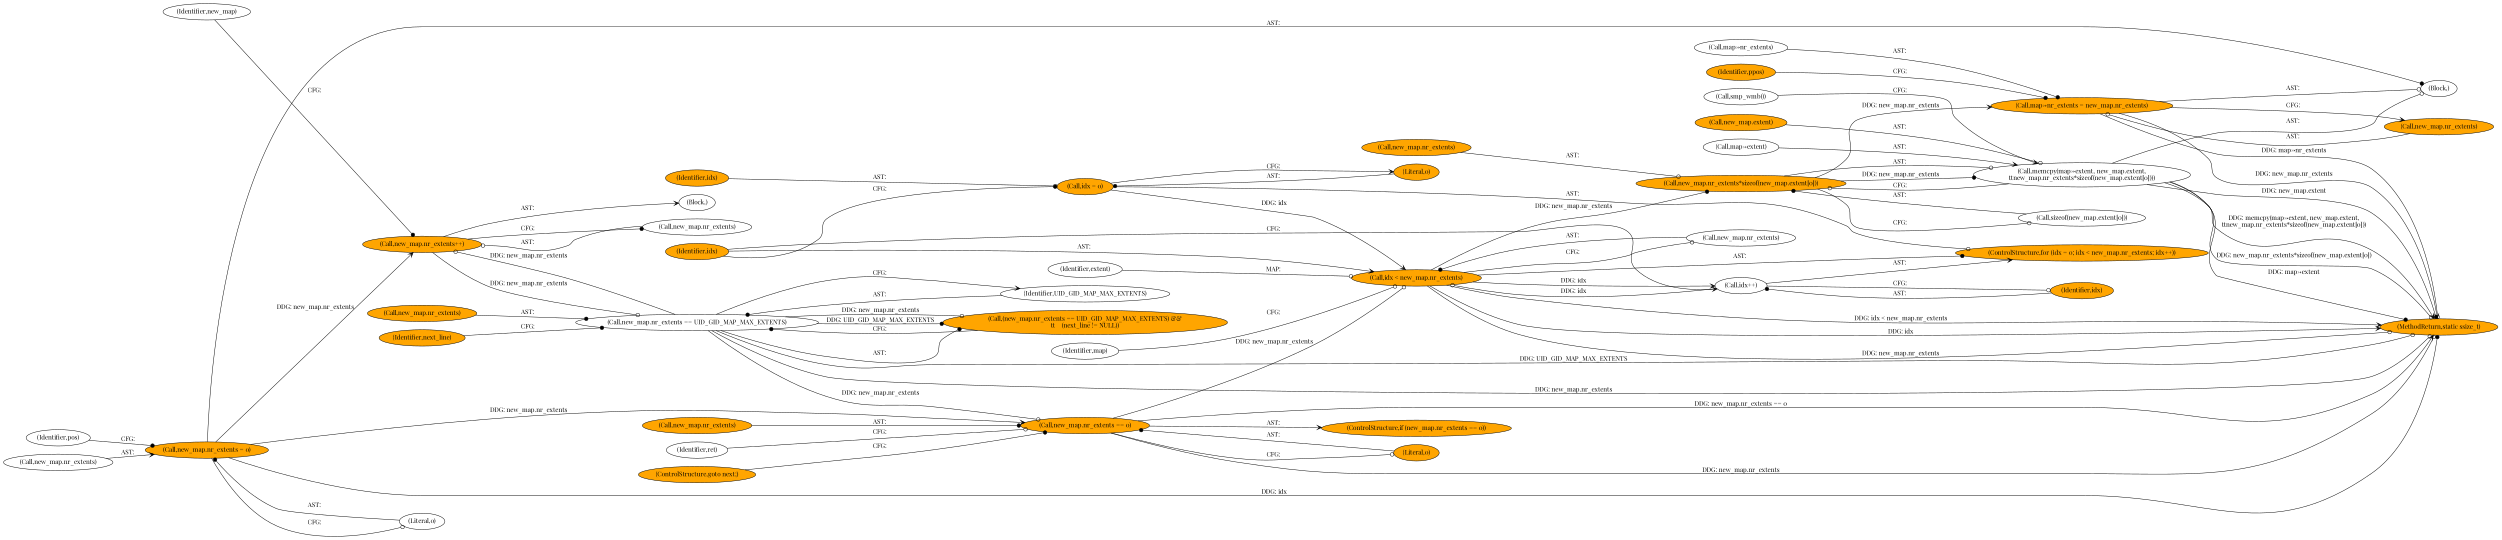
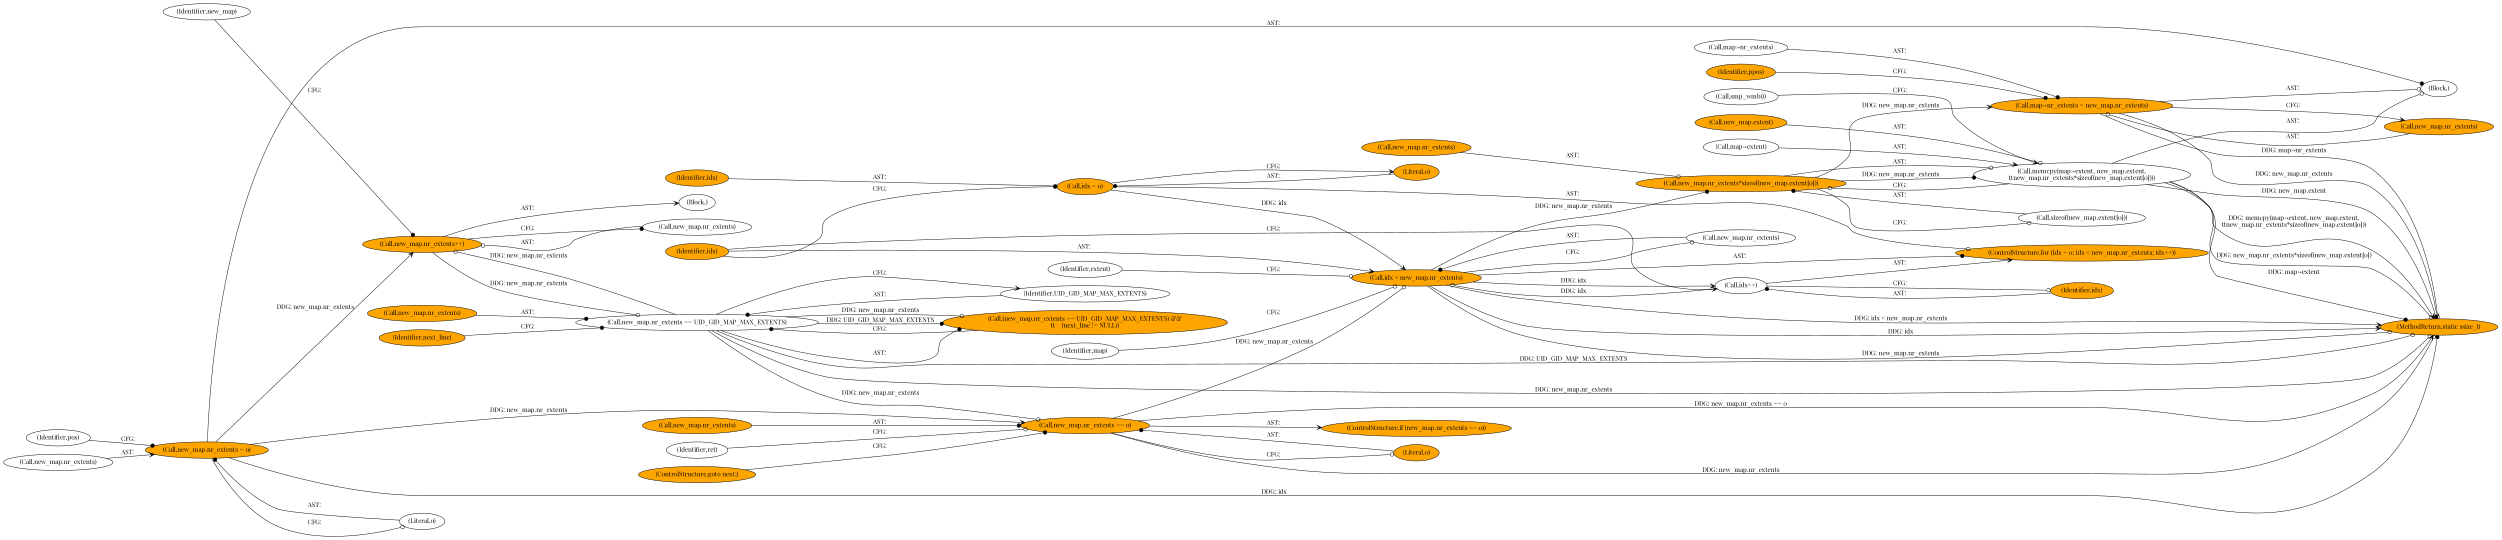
(1274, 270) -> (1274, 270)
